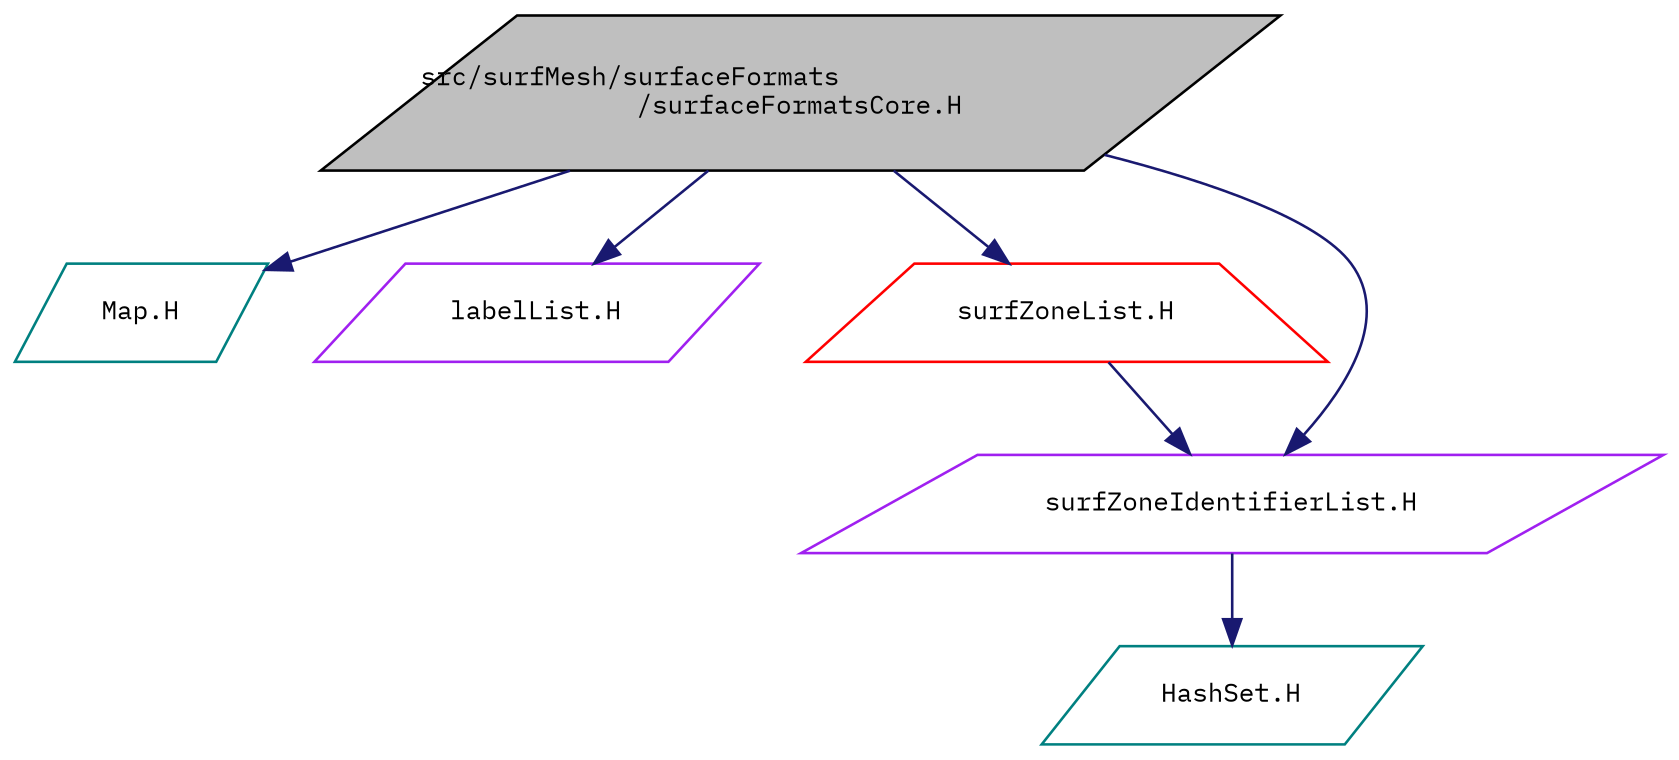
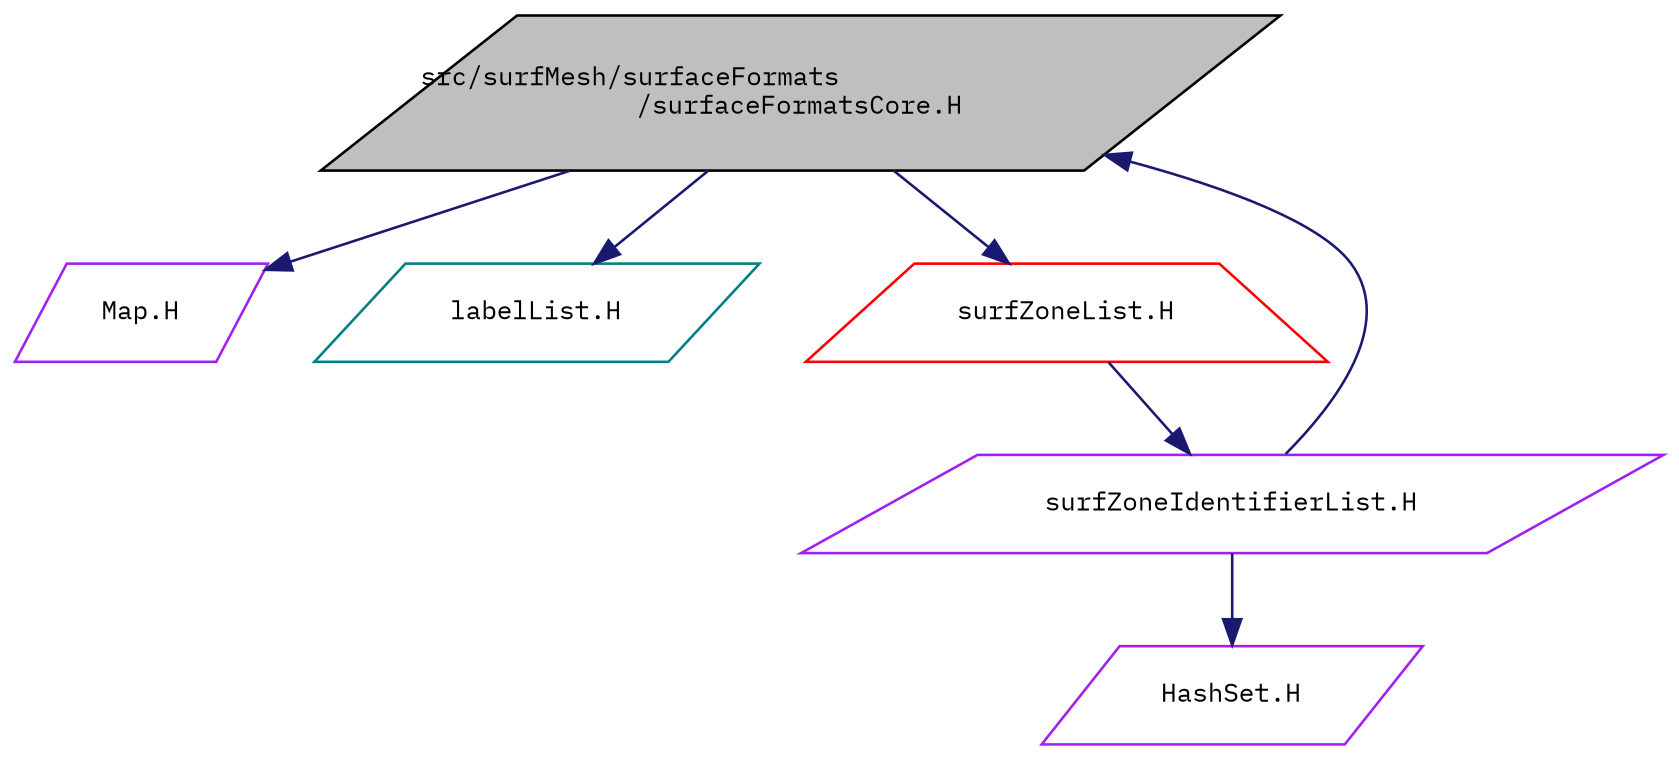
(1321, 237) -> (1342, 254)
(141, 313) -> (141, 313)
(537, 313) -> (537, 313)
(1232, 695) -> (1232, 695)
